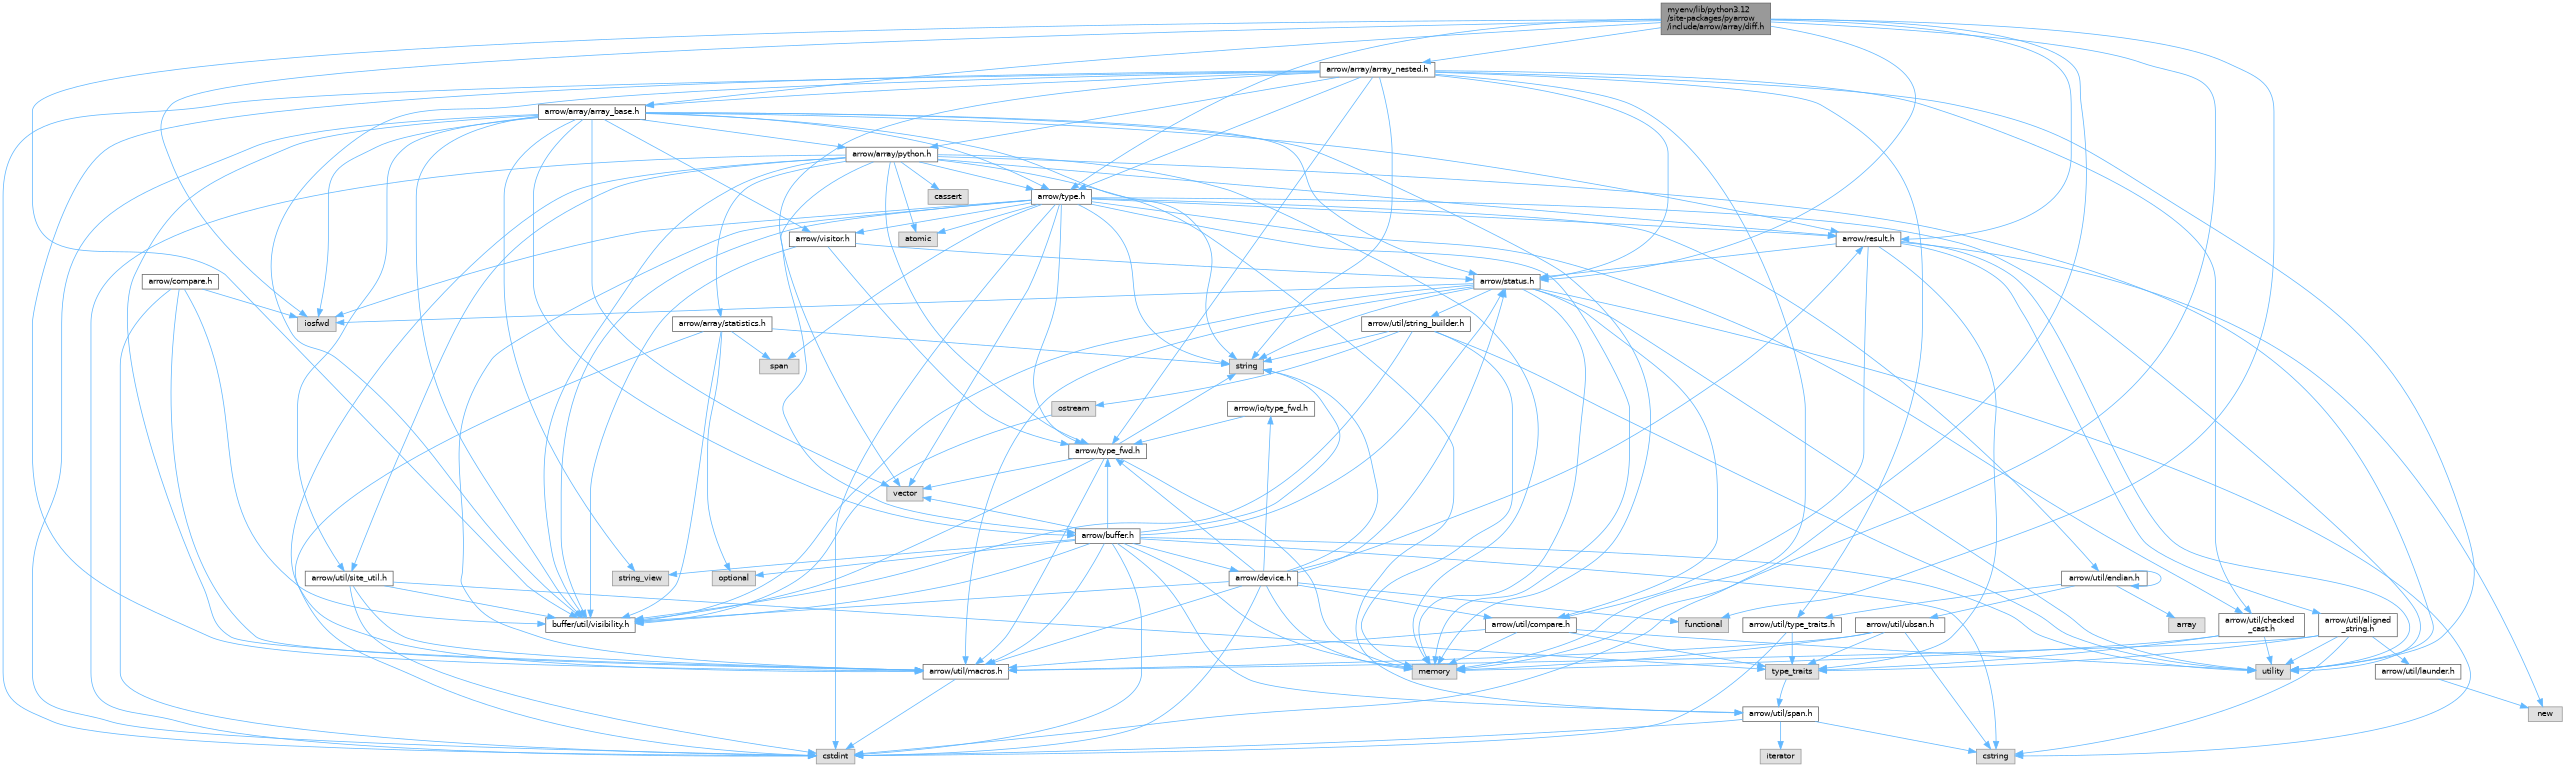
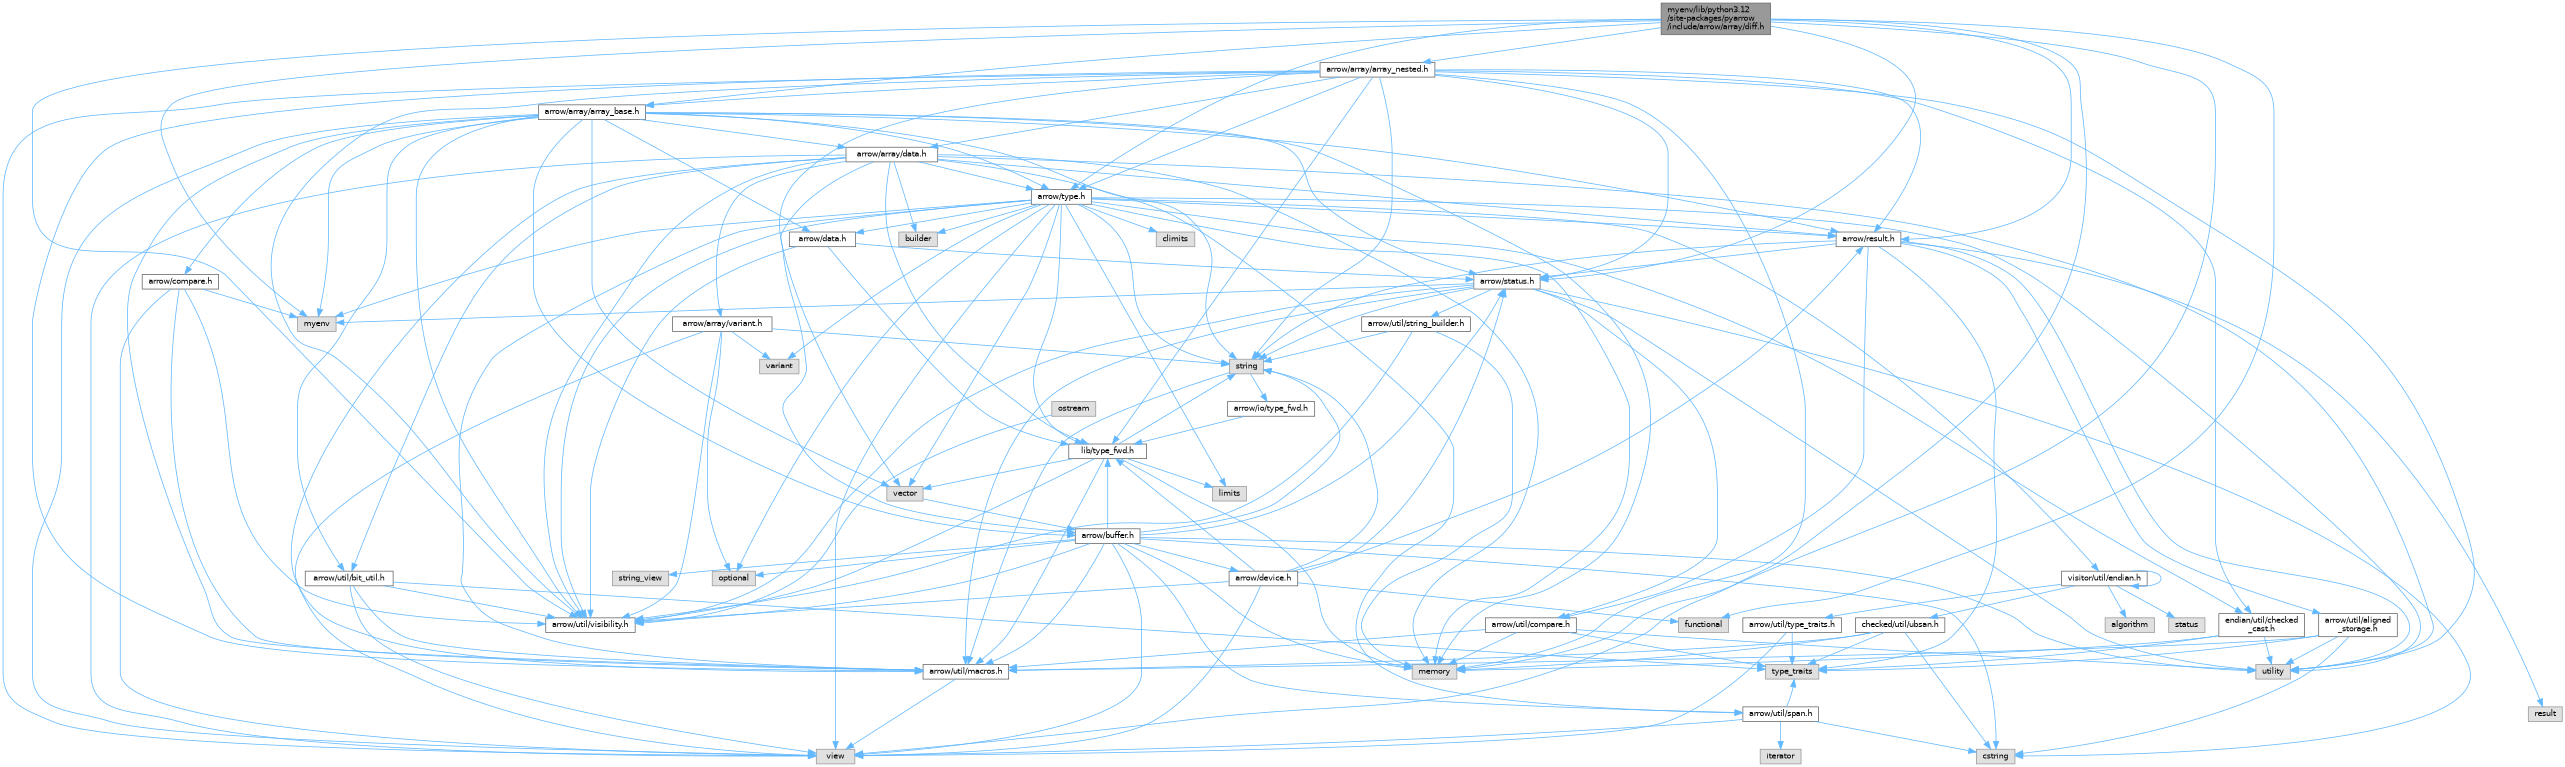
(892, 155) -> (892, 155)
(1893, 164) -> (1772, 78)
(948, 197) -> none
(822, 239) -> (822, 239)
(918, 239) -> (918, 239)
none -> (1176, 239)
none -> (1510, 268)
(317, 324) -> (317, 324)
(722, 324) -> (722, 324)
(508, 328) -> (339, 140)
none -> (866, 358)
(779, 367) -> (779, 367)
(1254, 378) -> none
(1108, 451) -> (1108, 451)
none -> (1229, 494)
(1267, 501) -> (1257, 384)
(1795, 502) -> none
(1569, 505) -> none
(1005, 514) -> (995, 514)
(349, 579) -> (349, 579)
(2104, 579) -> (2104, 579)
(1391, 601) -> none
(1125, 622) -> (1053, 455)
(590, 625) -> (590, 625)
(1900, 625) -> (1900, 625)
none -> (2130, 625)
(2187, 625) -> (2187, 625)
(2262, 625) -> (2262, 625)
(2358, 625) -> (2358, 625)
(1302, 633) -> none
(2418, 672) -> none
(1782, 689) -> (1790, 697)
(2545, 714) -> (2545, 714)
(836, 757) -> (836, 757)
